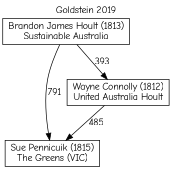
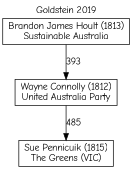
(46, 88) -> none
(118, 92) -> (66, 92)
